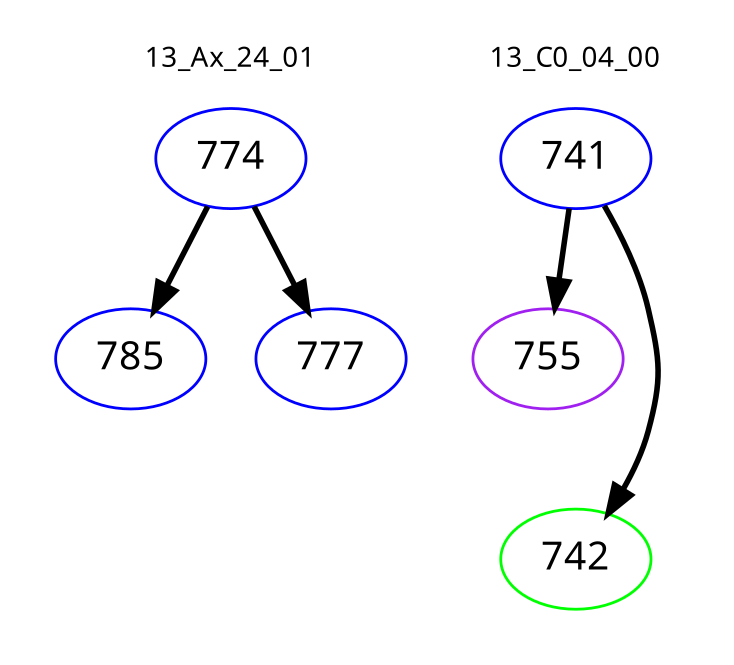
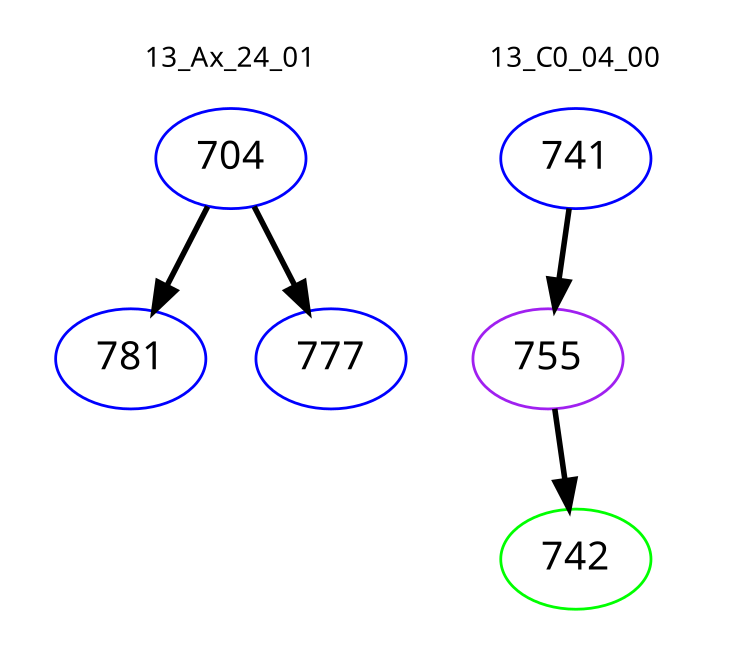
(231, 159) -> (231, 159)
(656, 346) -> (560, 445)
(131, 359) -> (131, 359)
